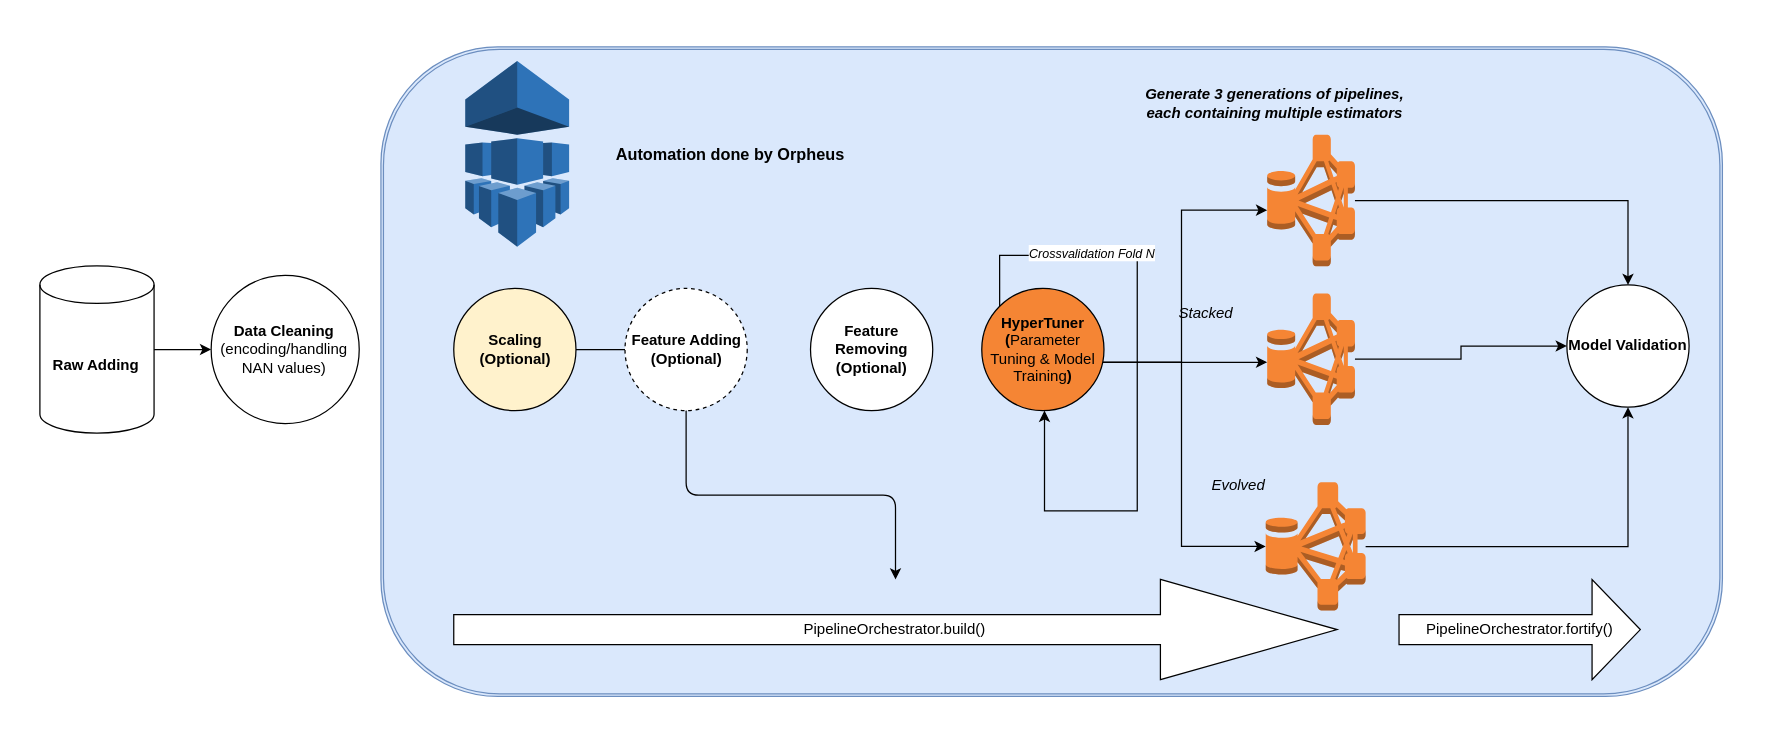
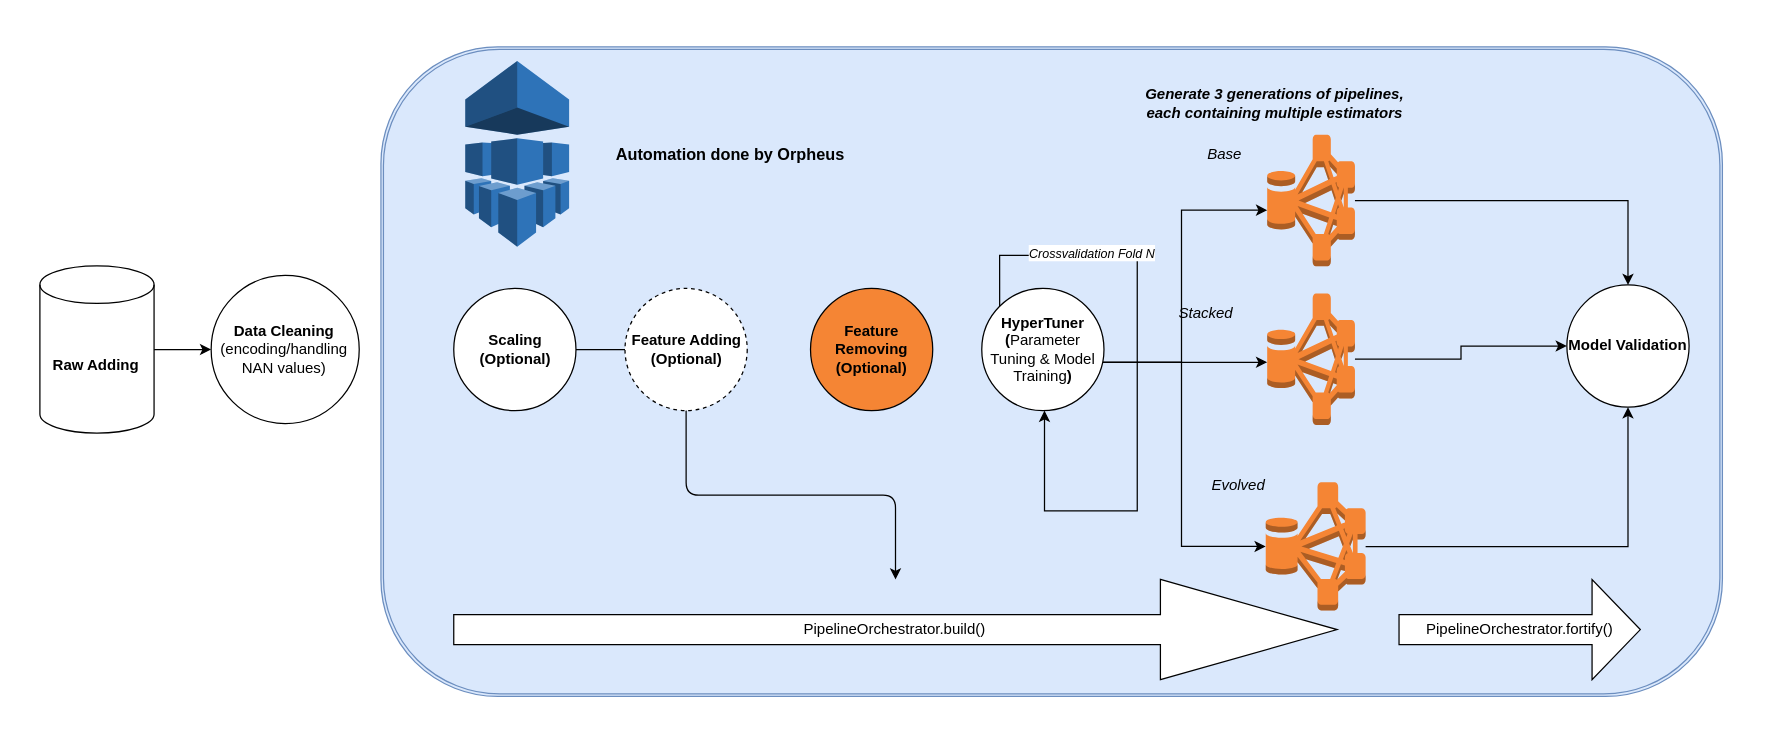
none -> (1224, 154)
(515, 350) -> (515, 350)
(872, 350) -> (872, 350)
(1043, 350) -> (1043, 350)
